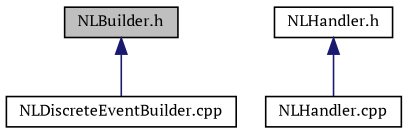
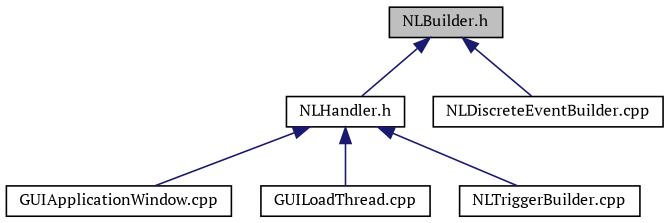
none -> (390, 72)
(334, 112) -> (550, 201)
none -> (119, 201)
none -> (345, 201)
